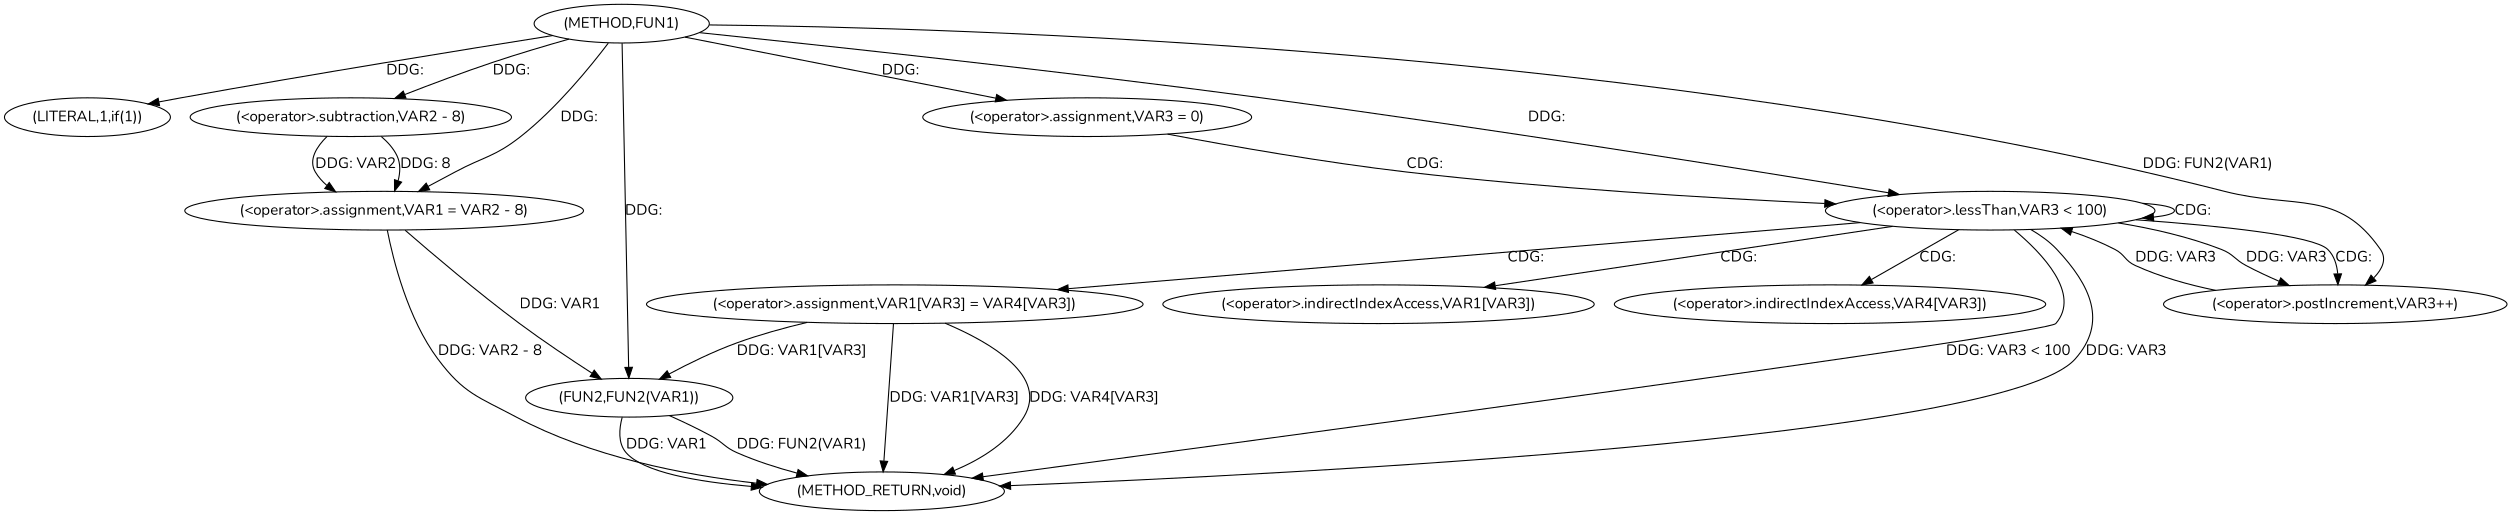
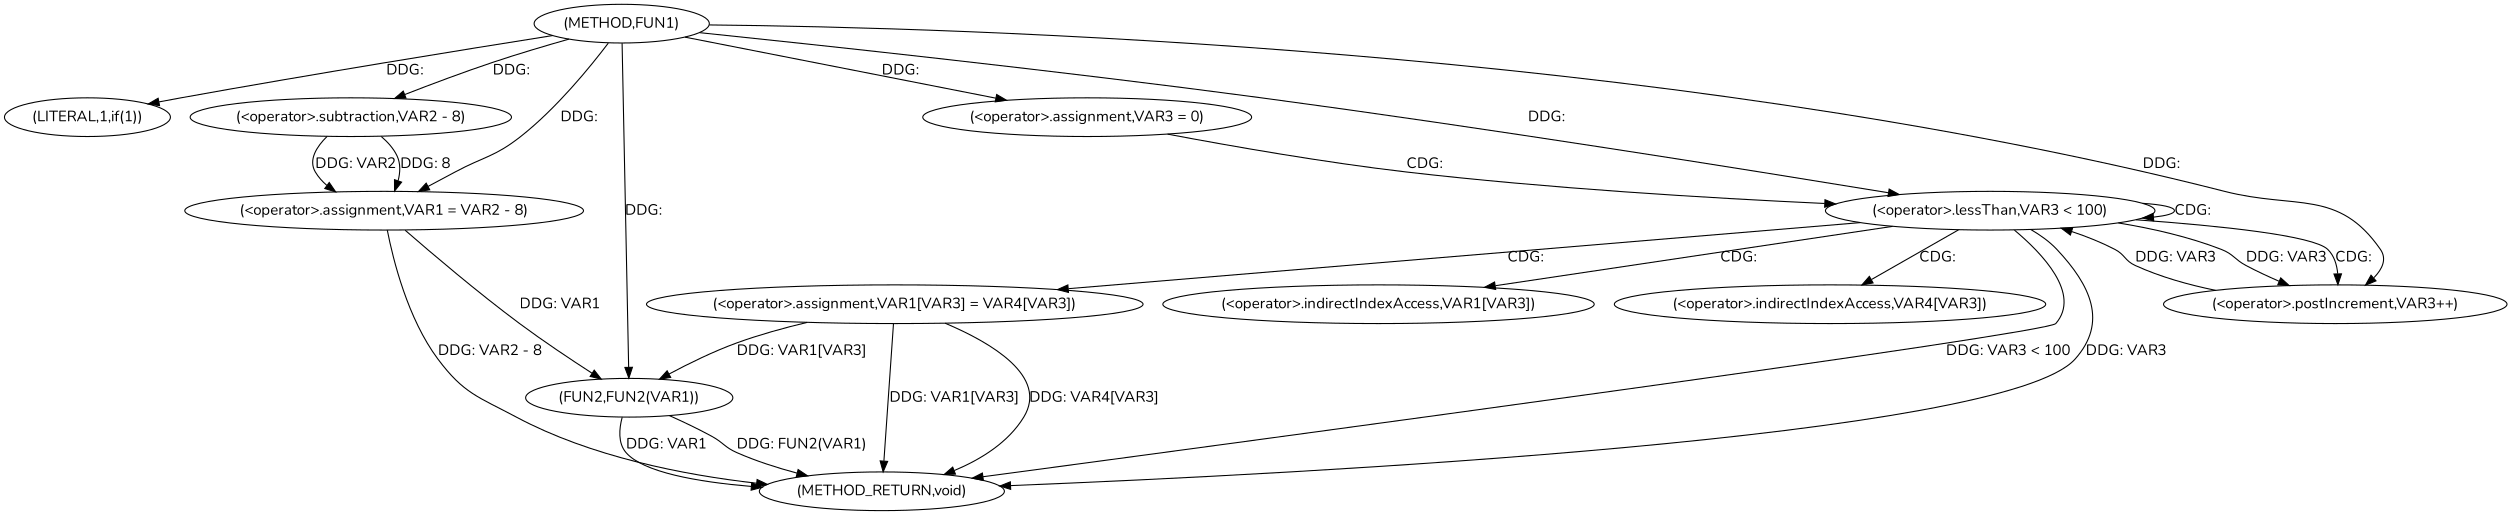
(2208, 164) -> (2164, 164)
